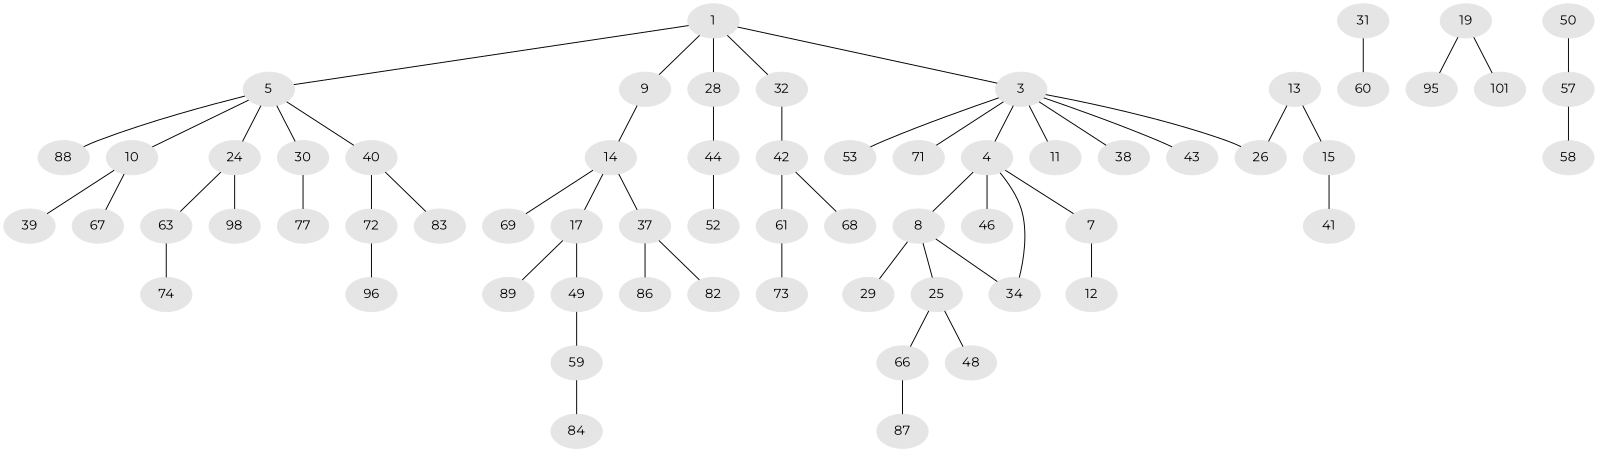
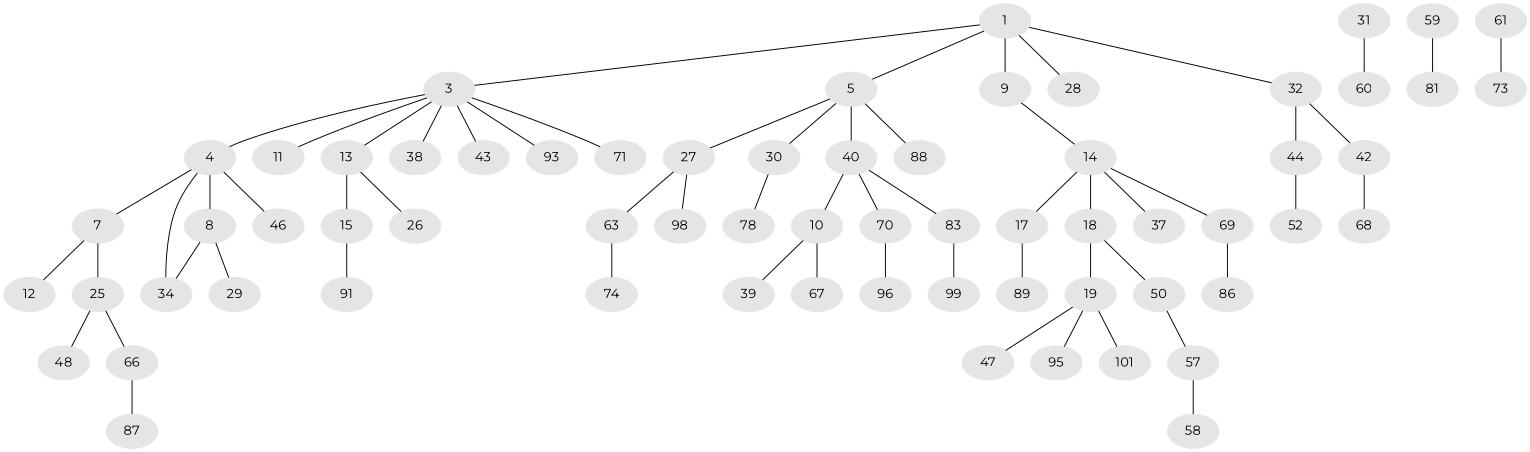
(1145, 116) -> (398, 124)
(200, 123) -> (834, 192)
(713, 124) -> (1296, 124)
(235, 158) -> (689, 158)
(850, 158) -> (552, 158)
(782, 192) -> none
(303, 226) -> (749, 226)
(371, 226) -> (885, 226)
none -> (1091, 226)
(1329, 226) -> (347, 294)
(645, 260) -> (1227, 260)
(928, 260) -> (98, 260)
(577, 294) -> none
(713, 294) -> none
none -> (954, 294)
none -> (988, 363)
(577, 431) -> (1433, 89)
